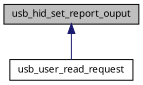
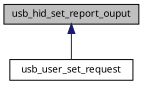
(71, 70) -> (71, 70)
